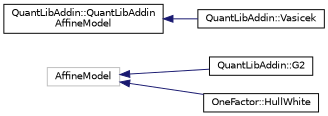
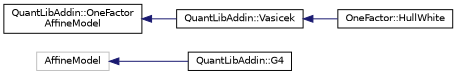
(83, 19) -> (73, 19)
(261, 66) -> (240, 61)
(167, 89) -> (325, 19)
